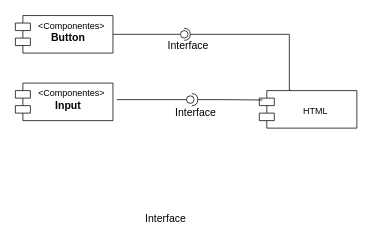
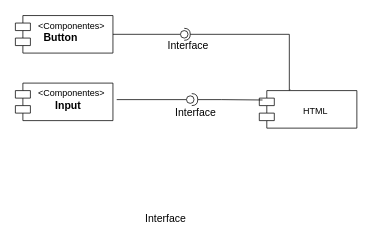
(68, 38) -> (60, 38)
